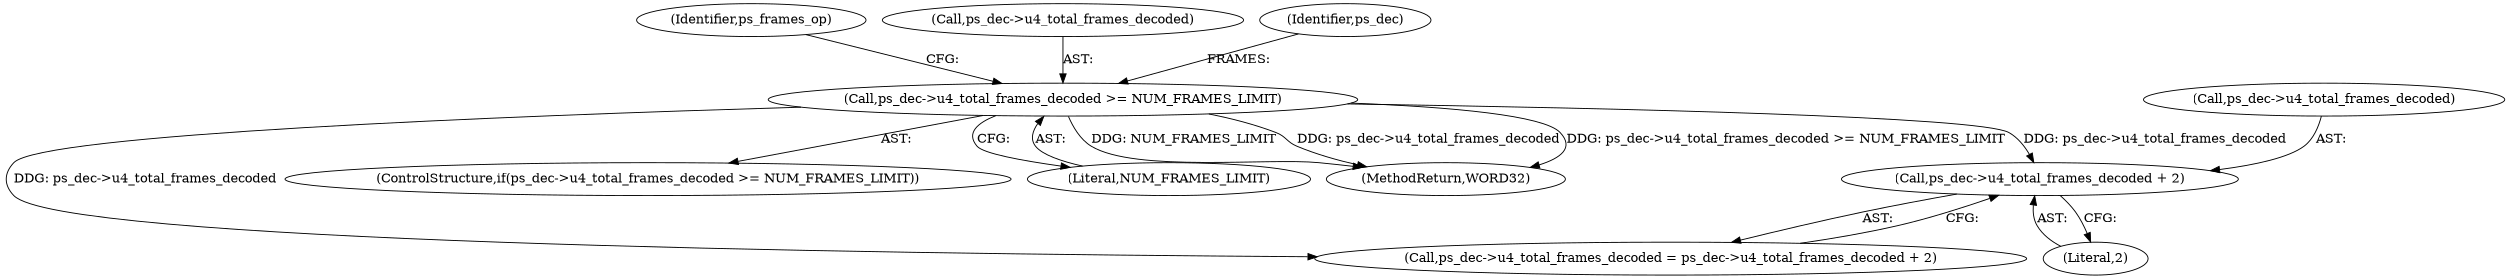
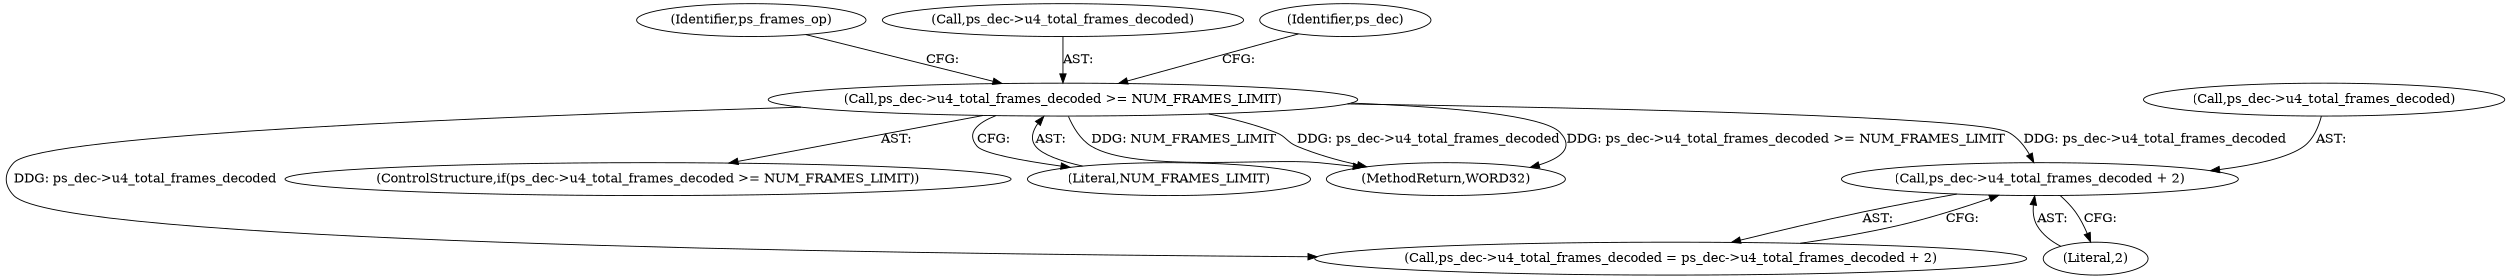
(1241, 60) -> (1241, 60)
